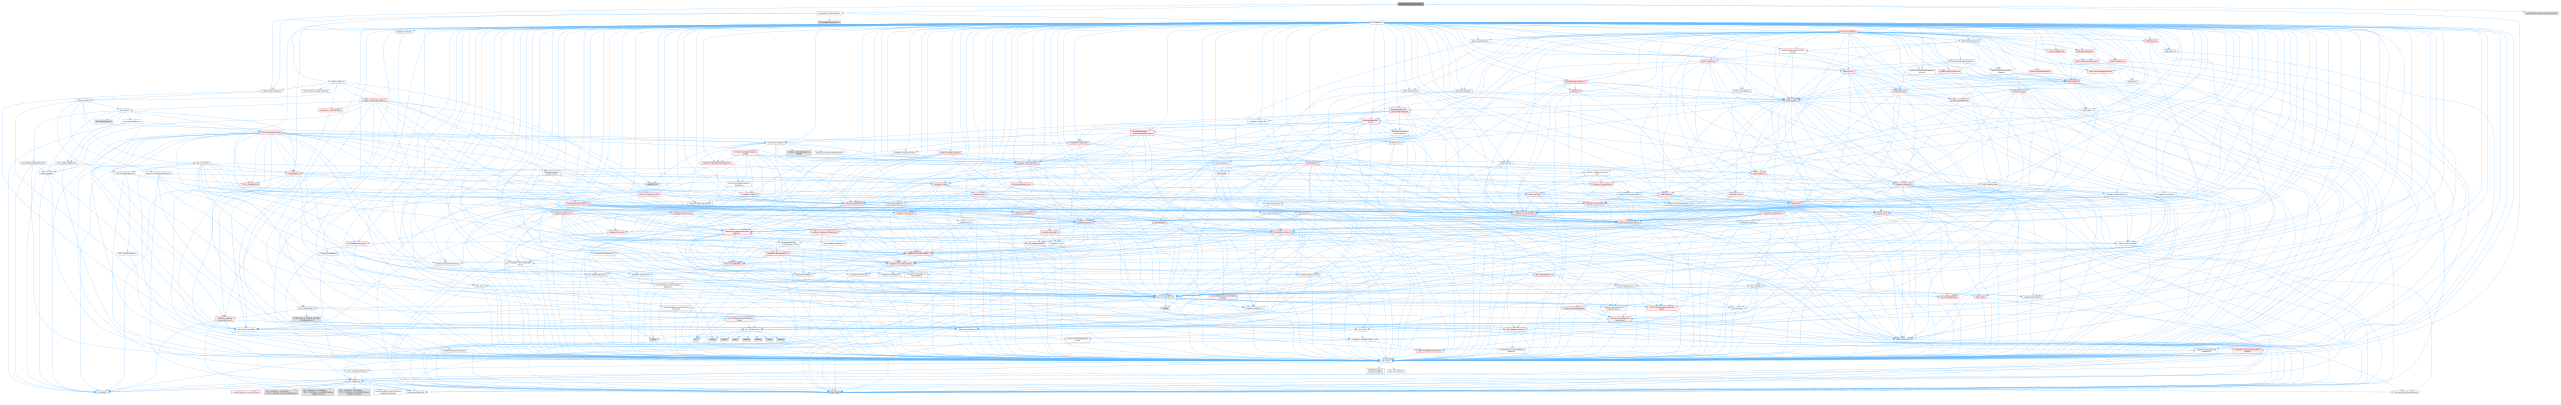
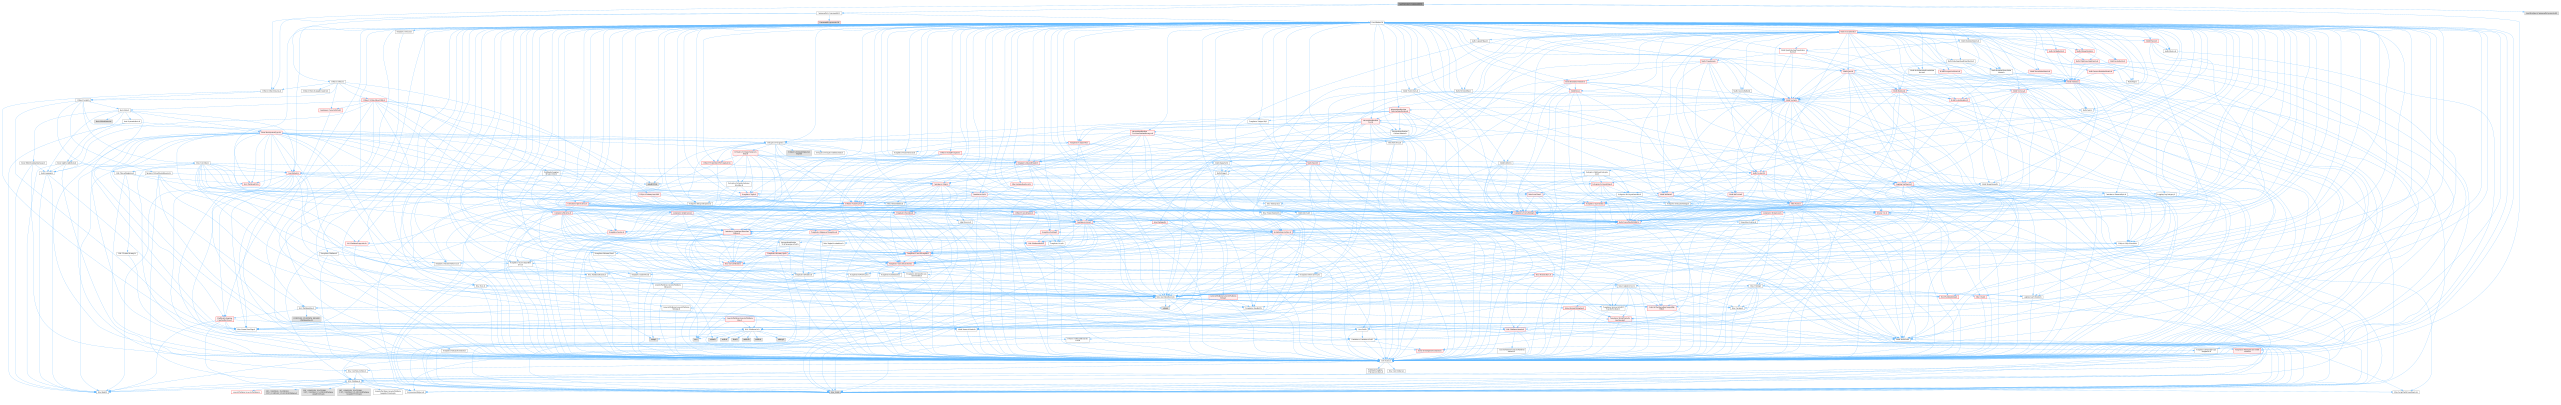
(2136, 195) -> (1973, 168)
(770, 340) -> none
